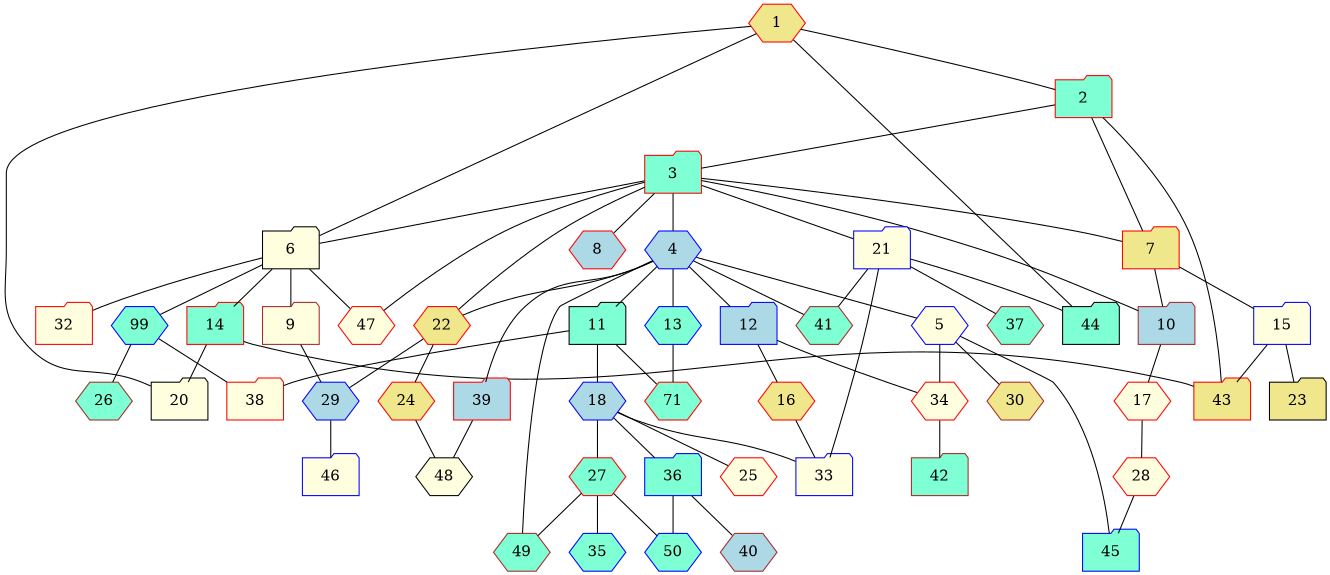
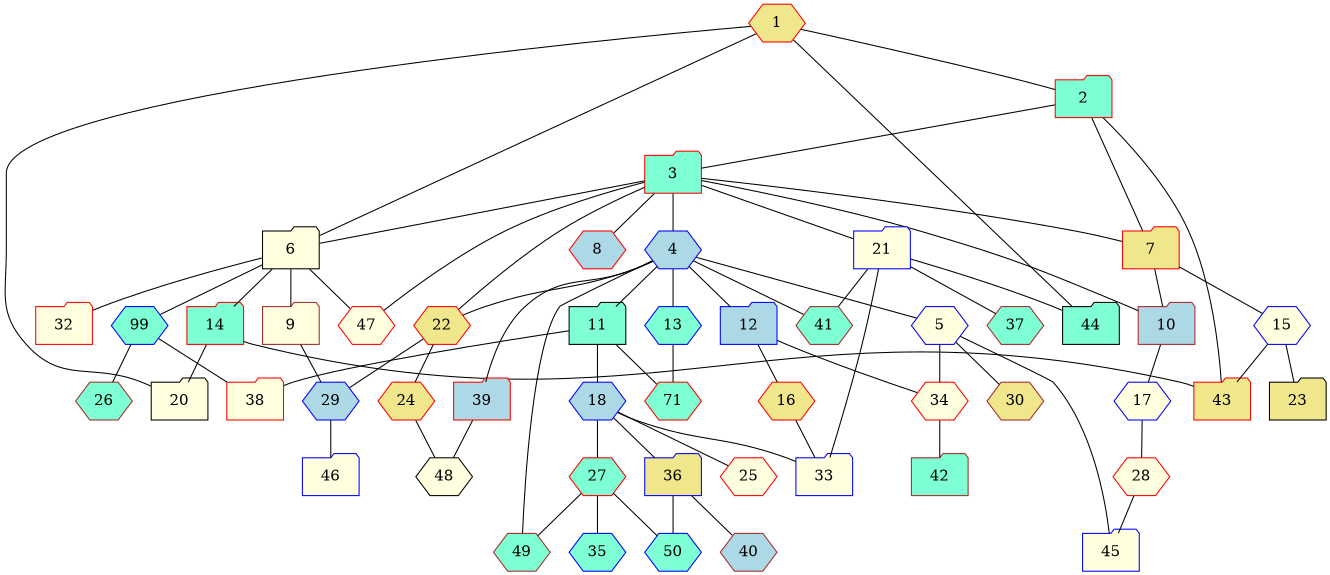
(1282, 325) -> (1282, 325)
(1142, 401) -> (1142, 401)
(673, 477) -> (673, 477)
(1111, 552) -> (1111, 552)
